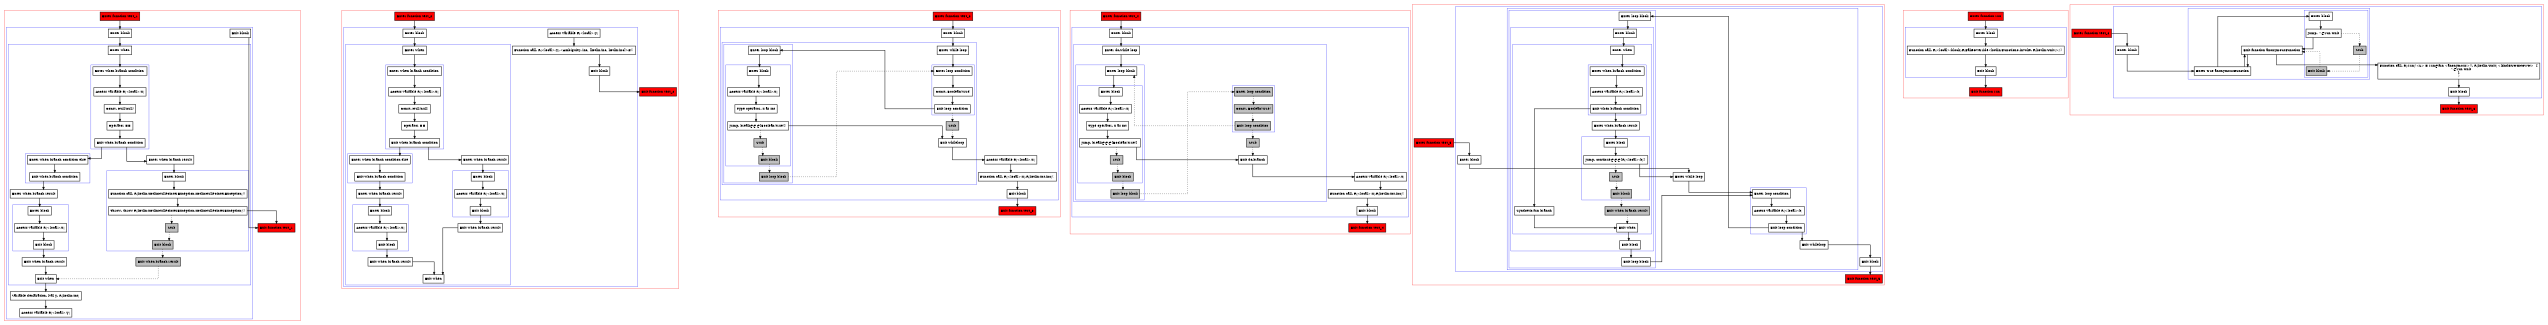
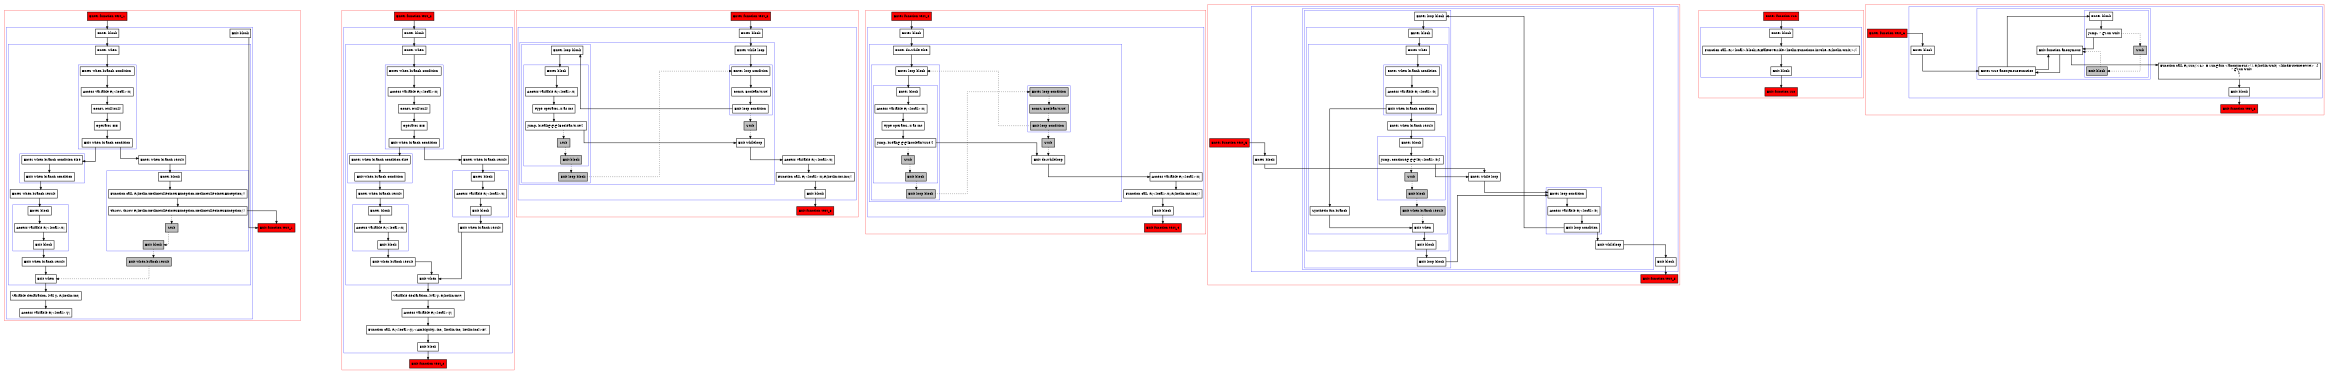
(1121, 50) -> (912, 50)
(2272, 50) -> (2060, 50)
(1253, 160) -> (1048, 160)
none -> (428, 296)
